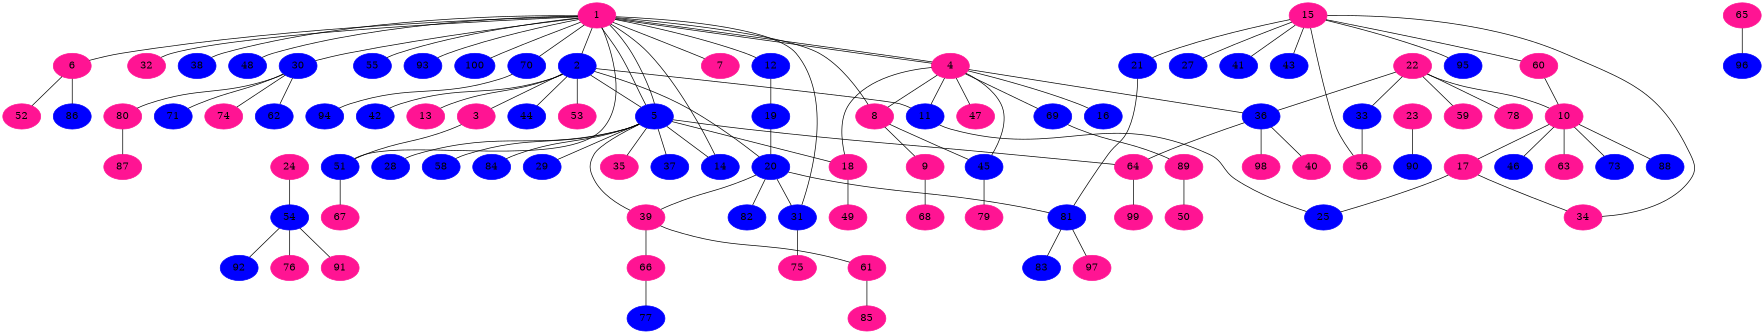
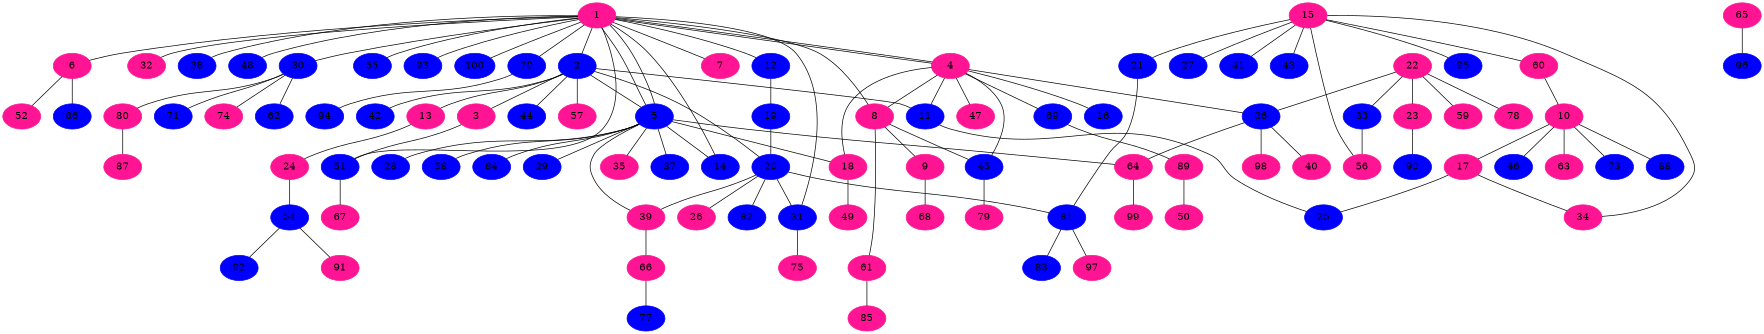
(1488, 91) -> (1413, 91)
(577, 116) -> (577, 116)
none -> (358, 142)
none -> (696, 217)
(755, 246) -> (875, 192)
(290, 268) -> none
